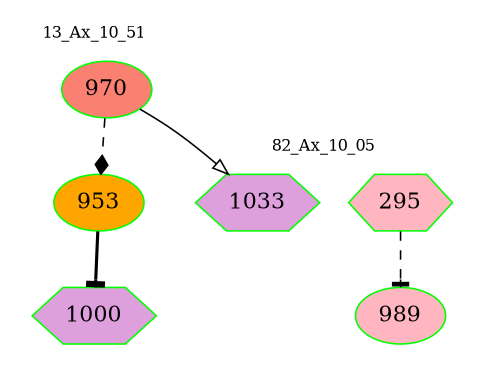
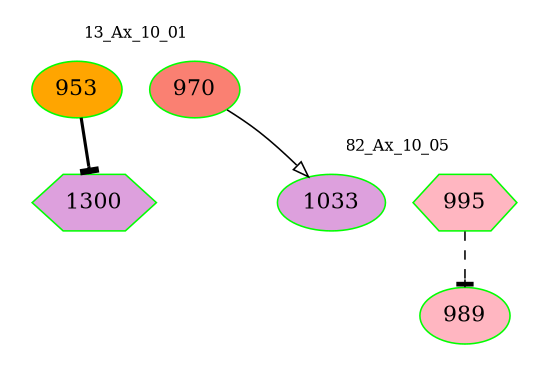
(94, 34) -> (136, 34)
(104, 137) -> none
(258, 203) -> (331, 203)
(401, 203) -> (465, 203)
(94, 316) -> (94, 203)
